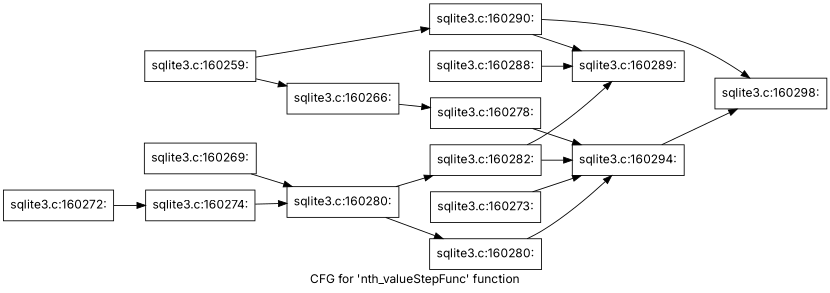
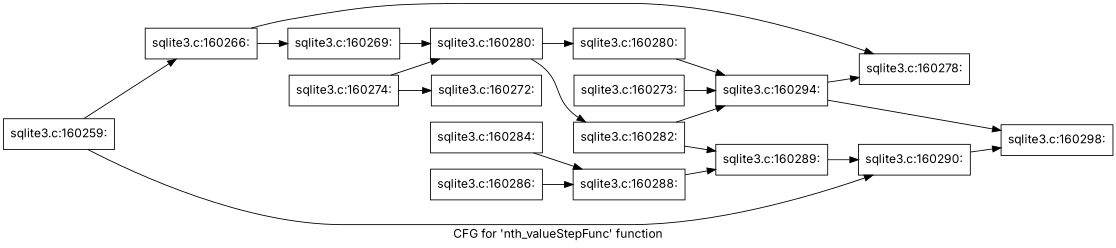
(553, 41) -> (839, 160)
none -> (268, 44)
(554, 136) -> (839, 80)
none -> (486, 138)
none -> (486, 184)
(125, 205) -> (411, 91)
